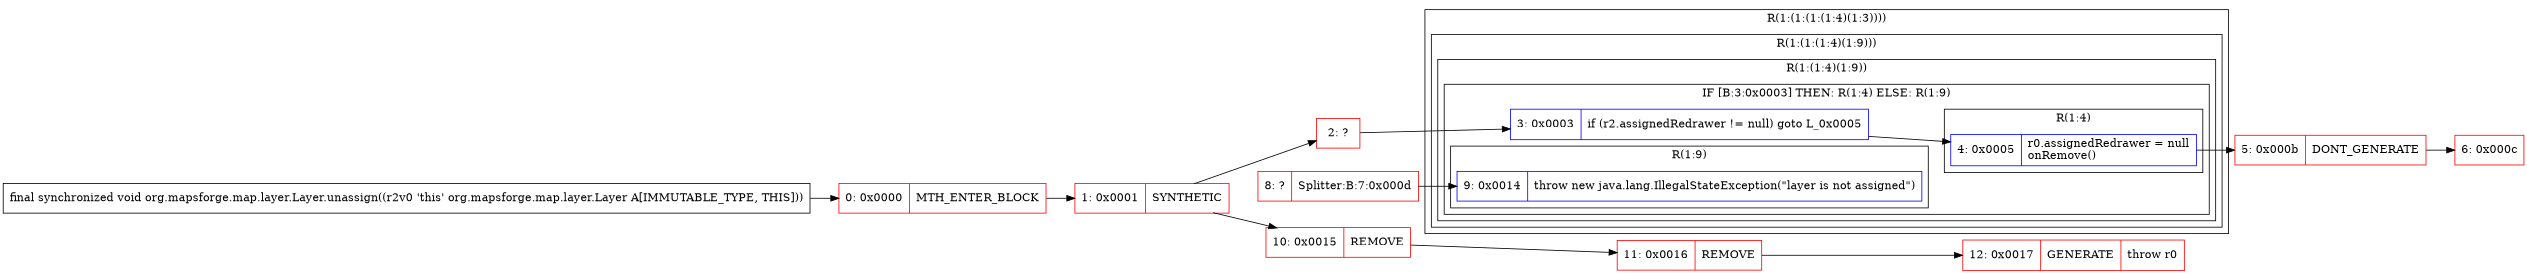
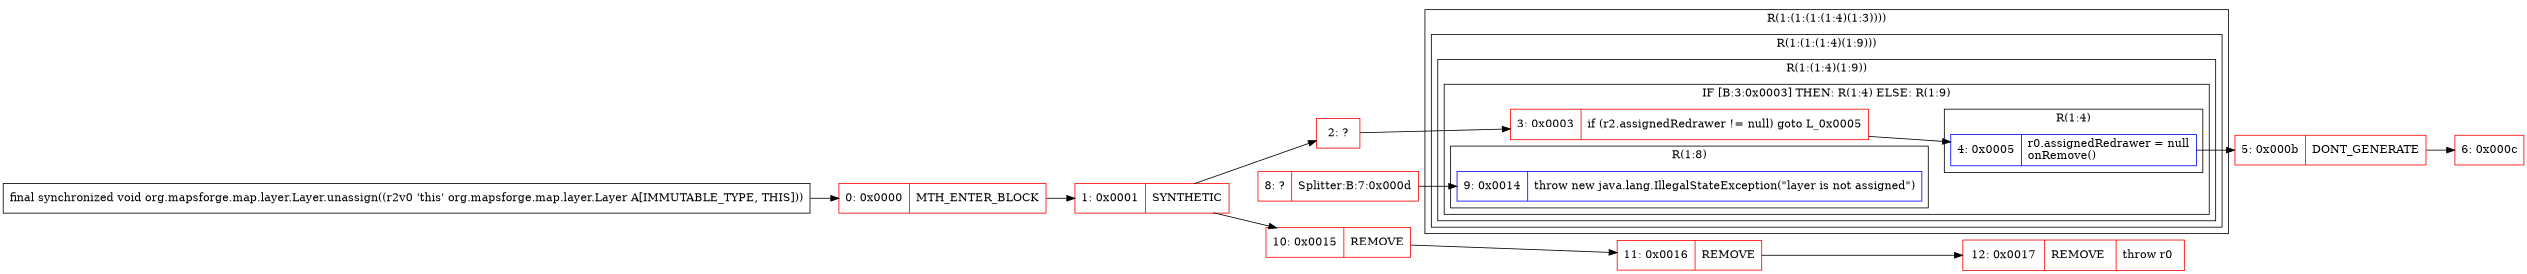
(1689, 124) -> (1689, 124)
(1689, 155) -> (1689, 155)
(2081, 255) -> (2078, 255)
